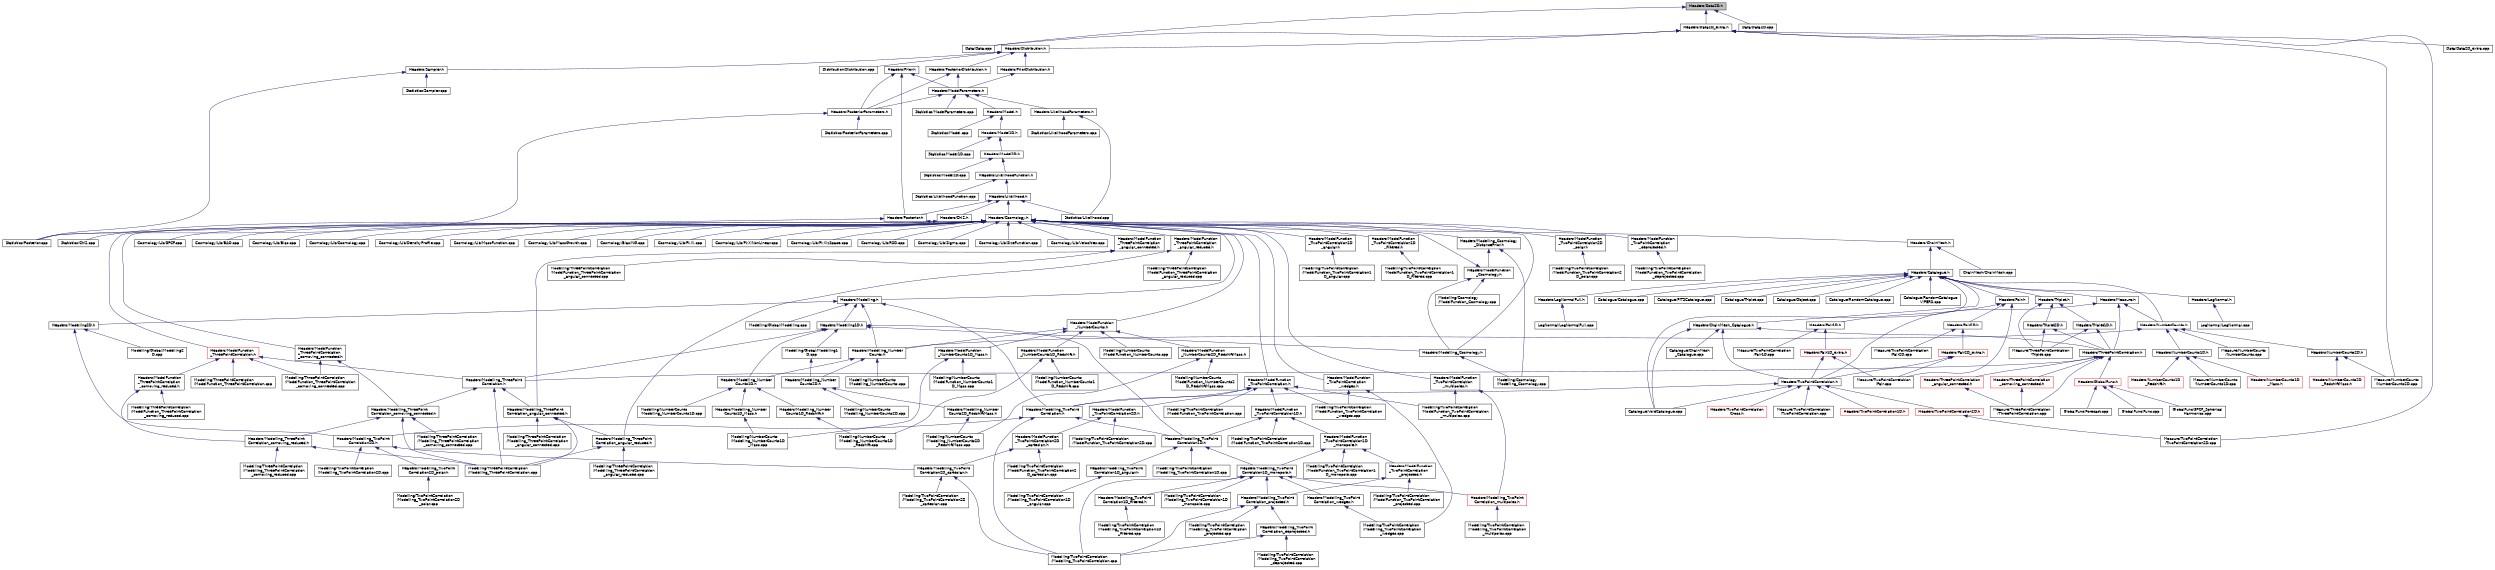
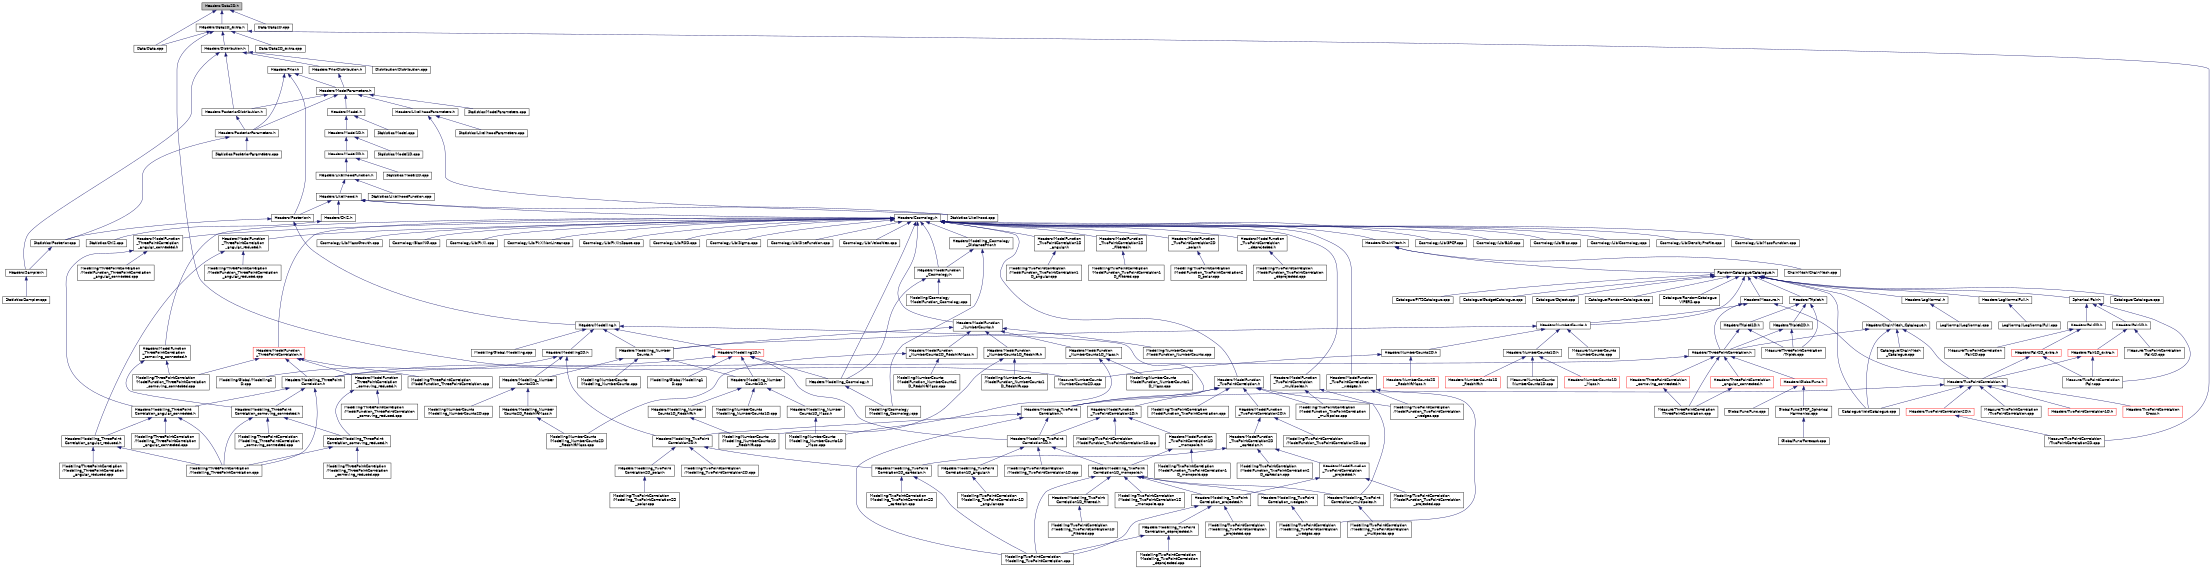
(958, 82) -> (288, 102)
(210, 146) -> (39, 259)
(1258, 222) -> (933, 245)
(1930, 273) -> (1746, 273)
(1744, 300) -> (1493, 300)
(2012, 300) -> (2087, 300)
(842, 325) -> (739, 353)
(811, 370) -> (544, 370)
(2091, 399) -> (1804, 429)
(1380, 457) -> (1300, 457)
(1497, 500) -> (1354, 500)
